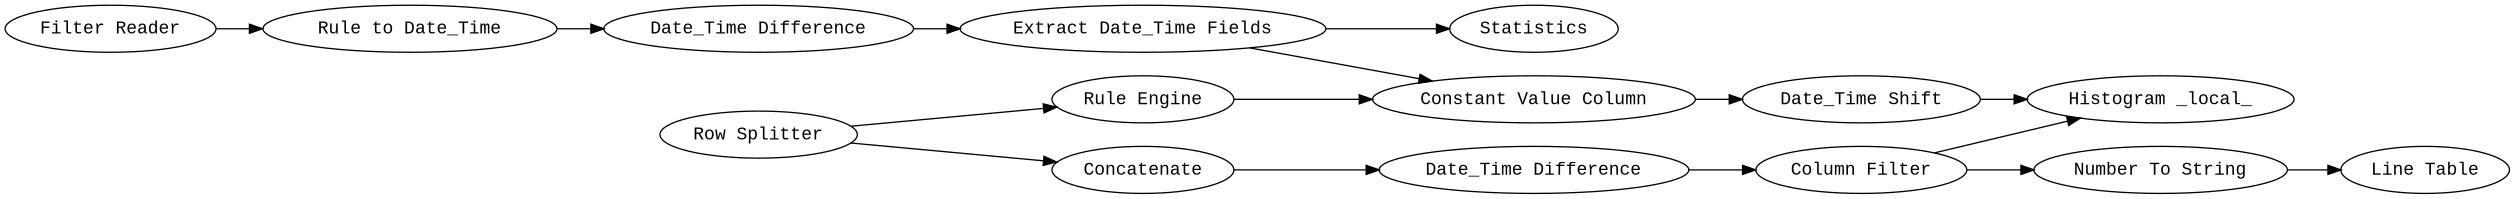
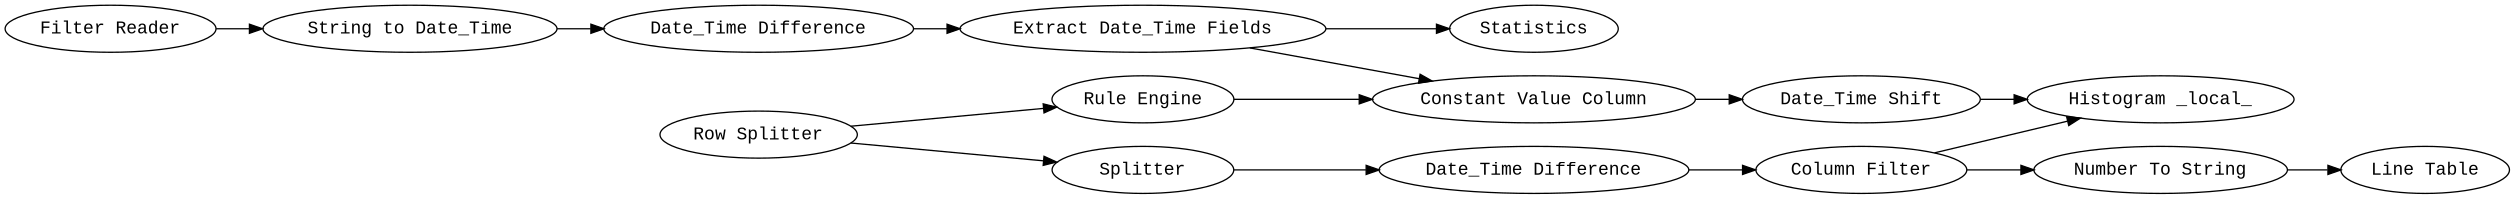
(410, 29) -> (410, 29)
(1143, 170) -> (1143, 170)
